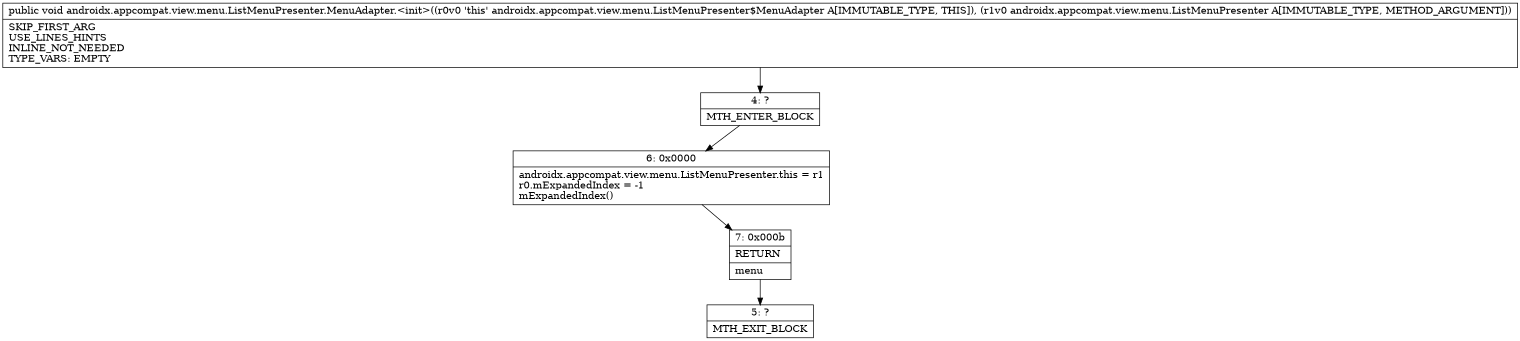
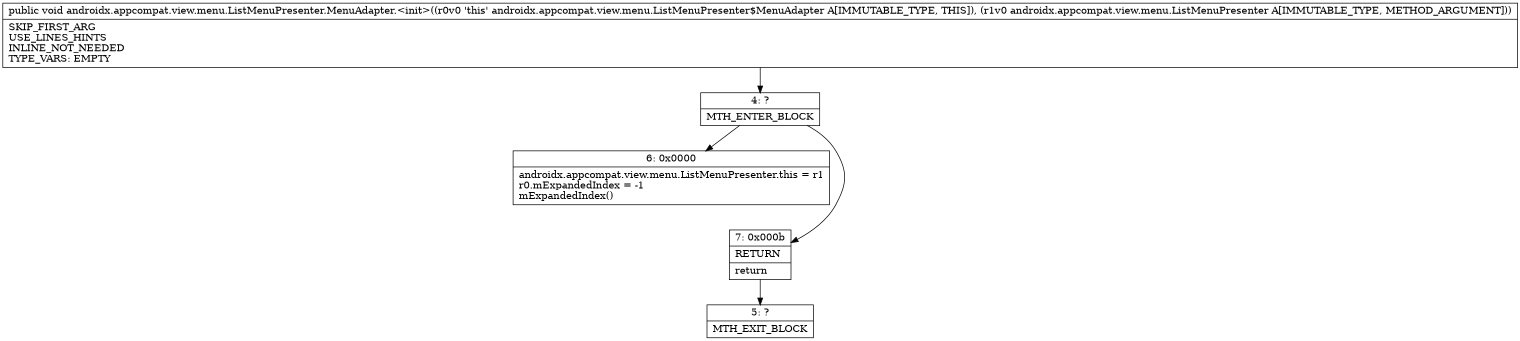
(714, 215) -> (844, 185)
(749, 271) -> (751, 271)
